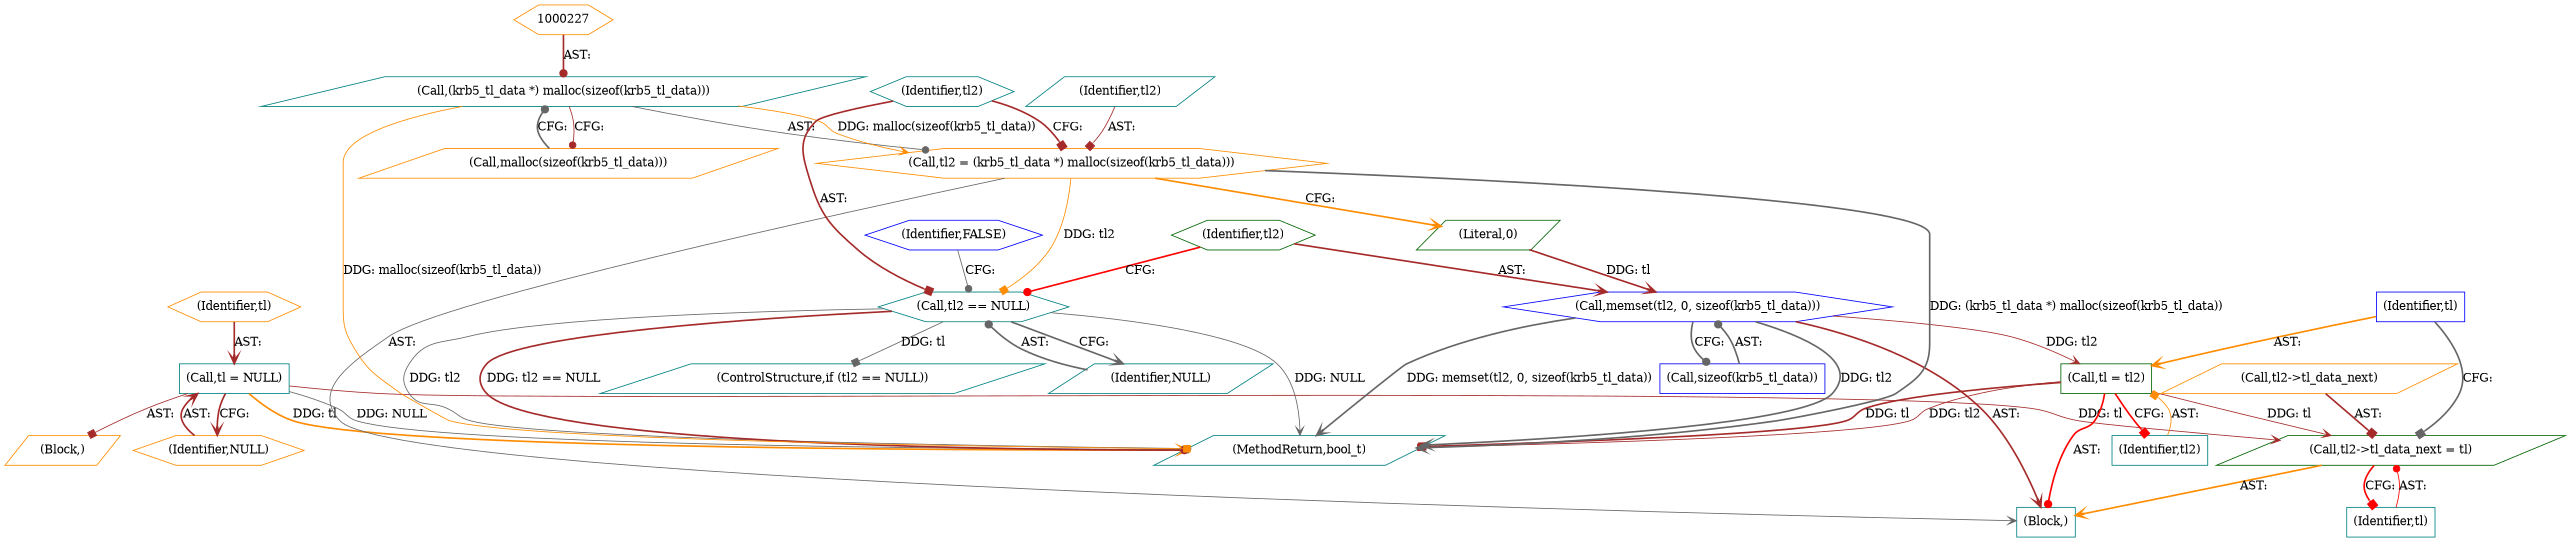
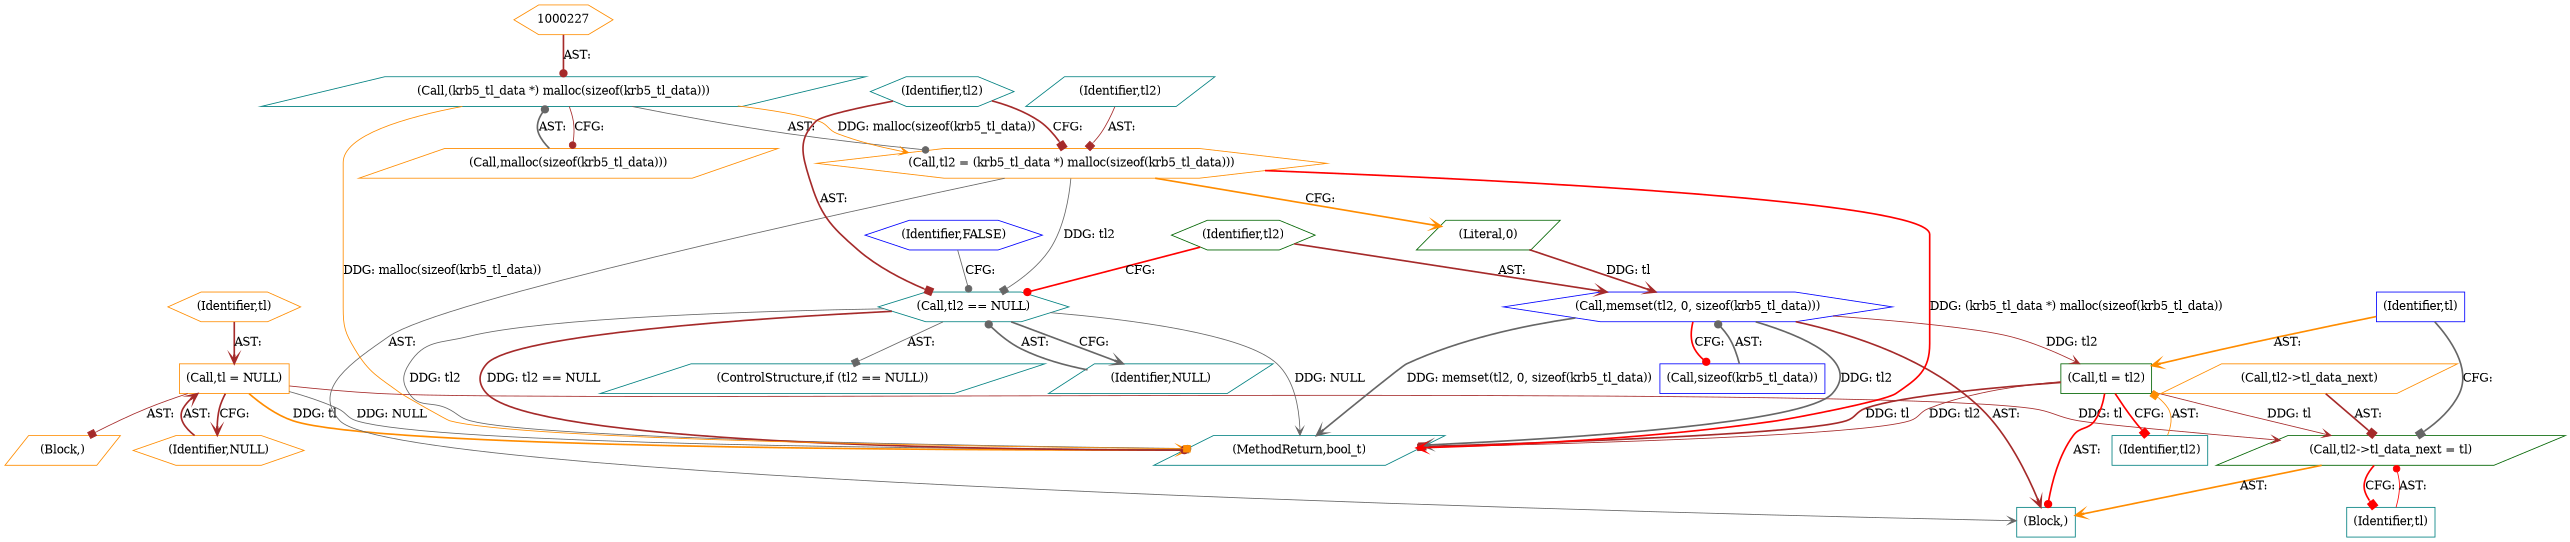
(554, 127) -> (554, 127)
(1920, 228) -> (1920, 228)
(1054, 242) -> (1054, 242)
(923, 343) -> (923, 343)
(1692, 343) -> (1692, 343)
(234, 379) -> (234, 379)
